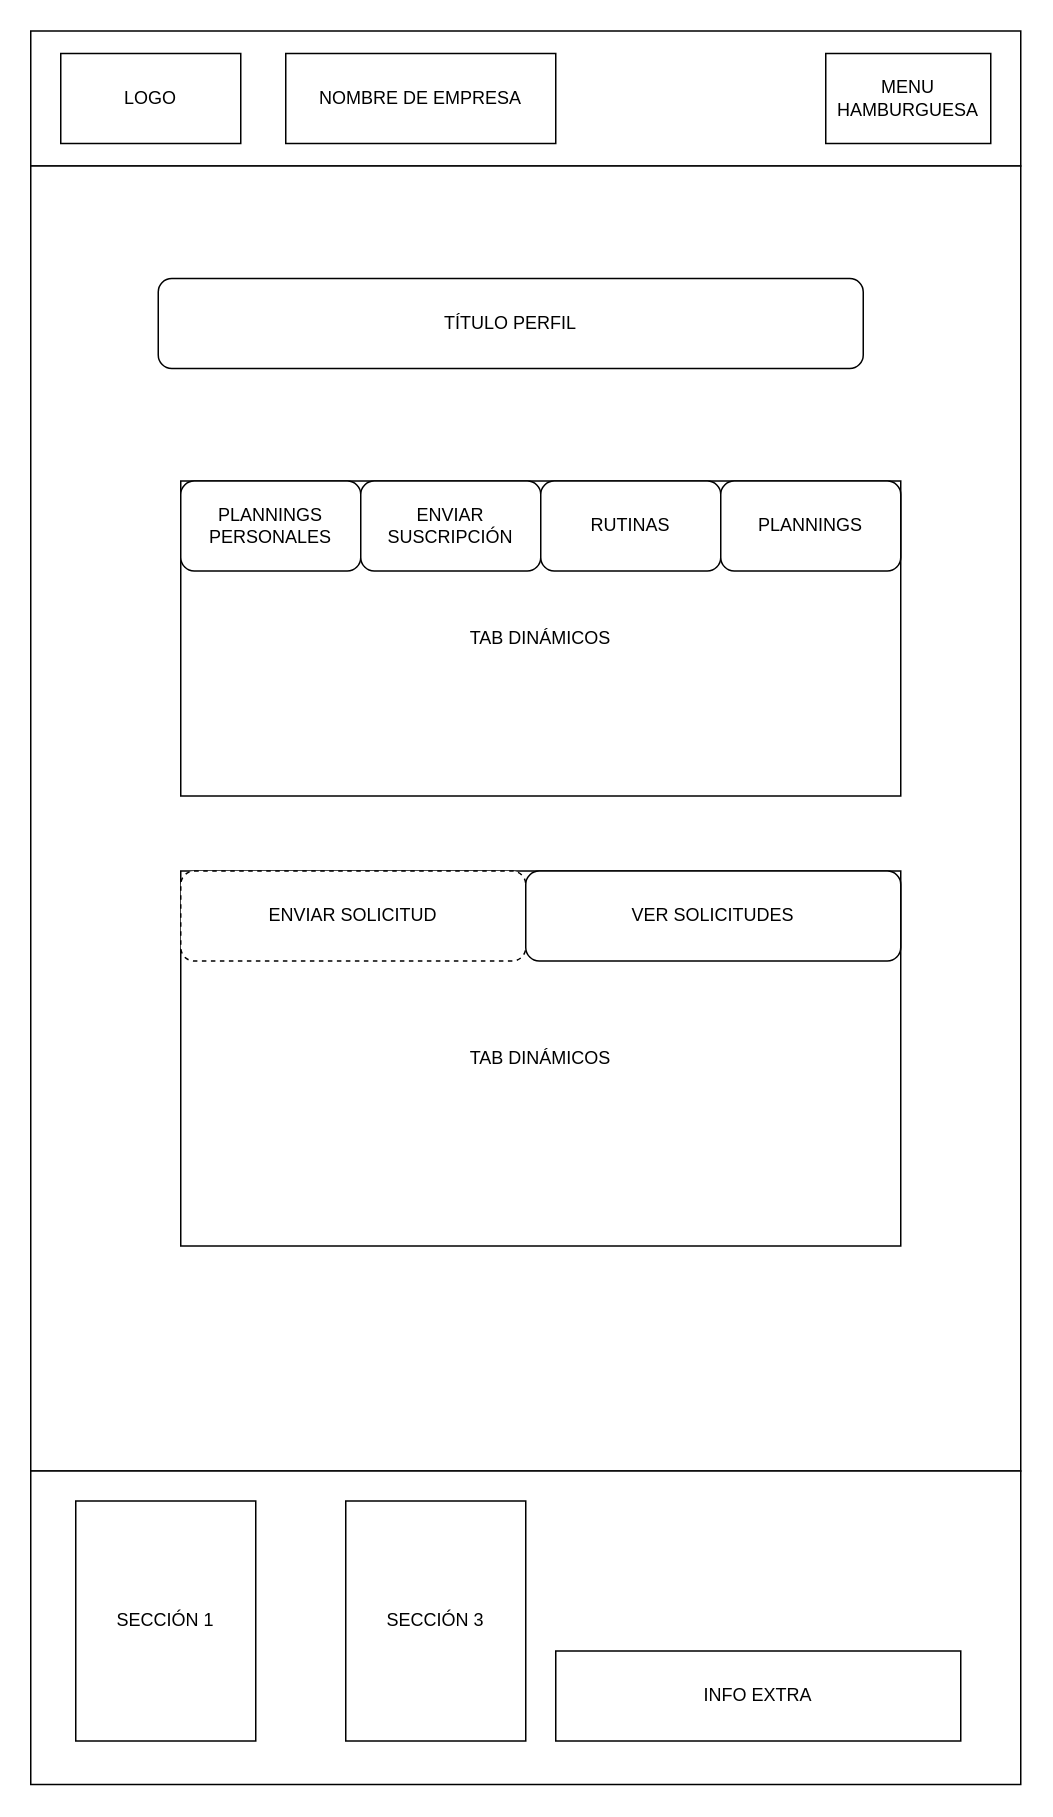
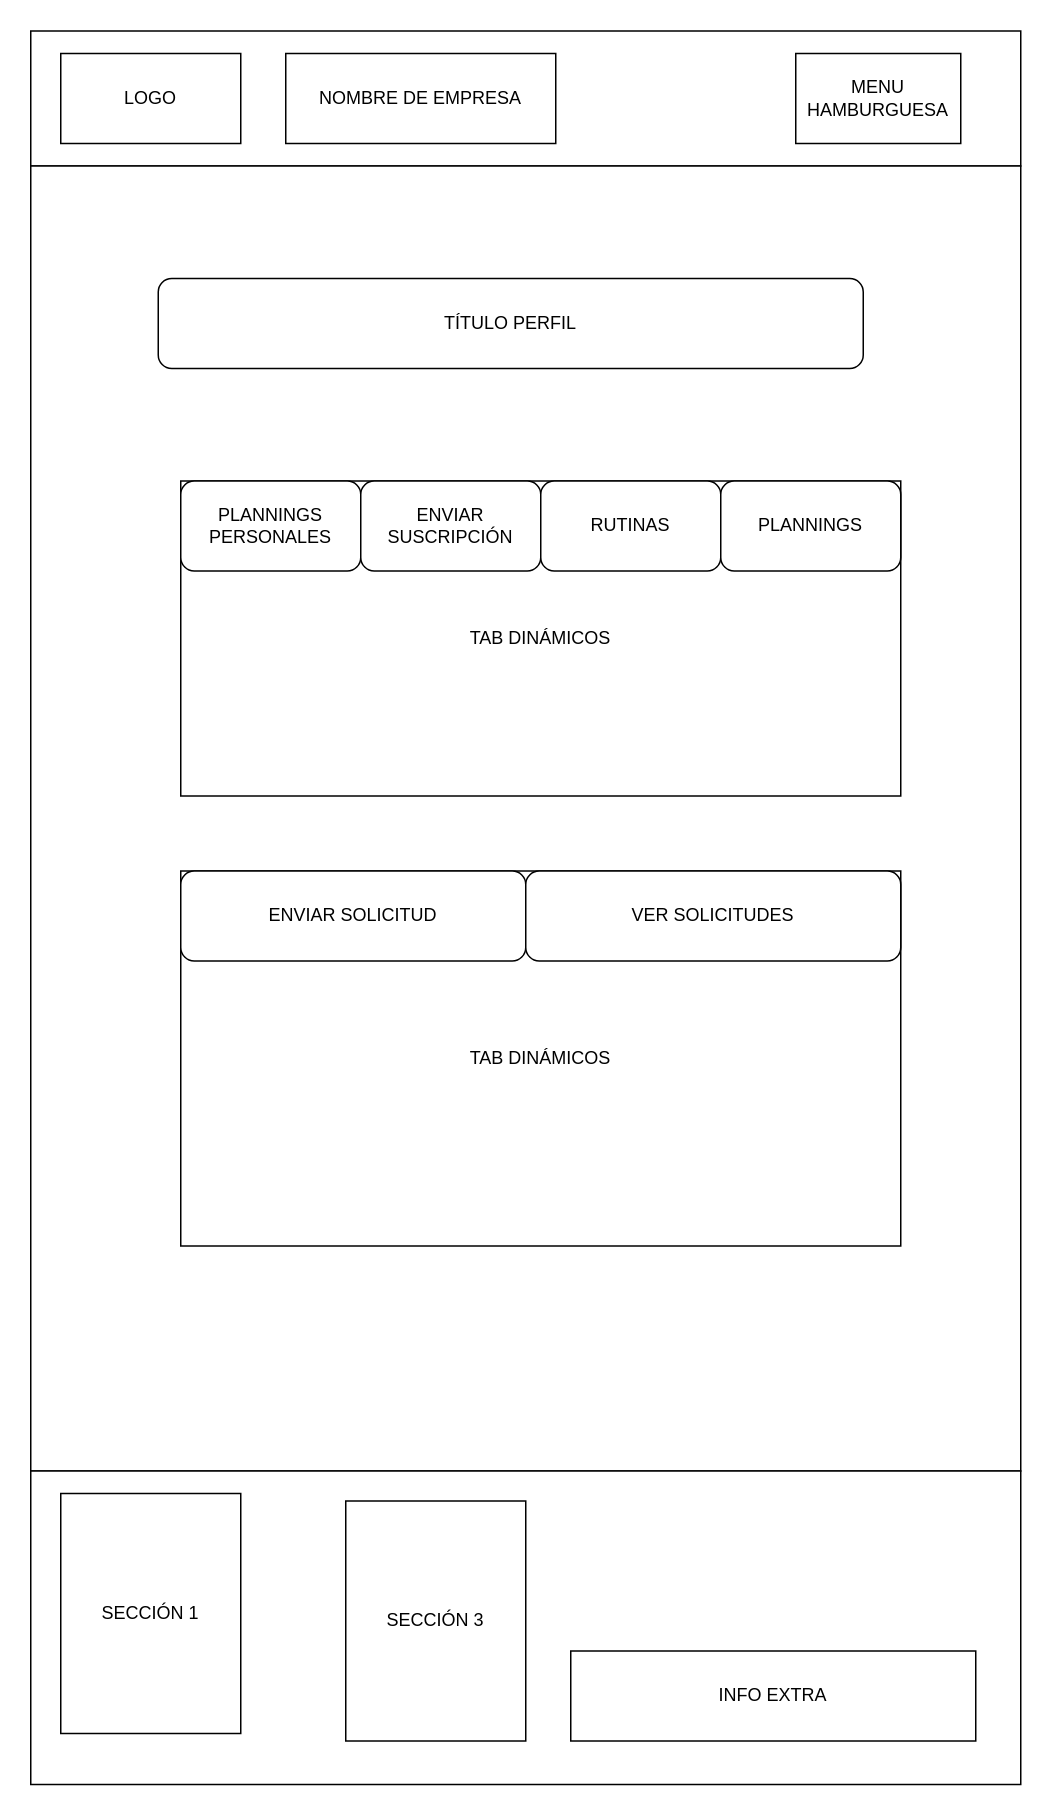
(908, 98) -> (878, 98)
(353, 916) -> (353, 916)
(166, 1621) -> (151, 1613)
(758, 1696) -> (773, 1696)
